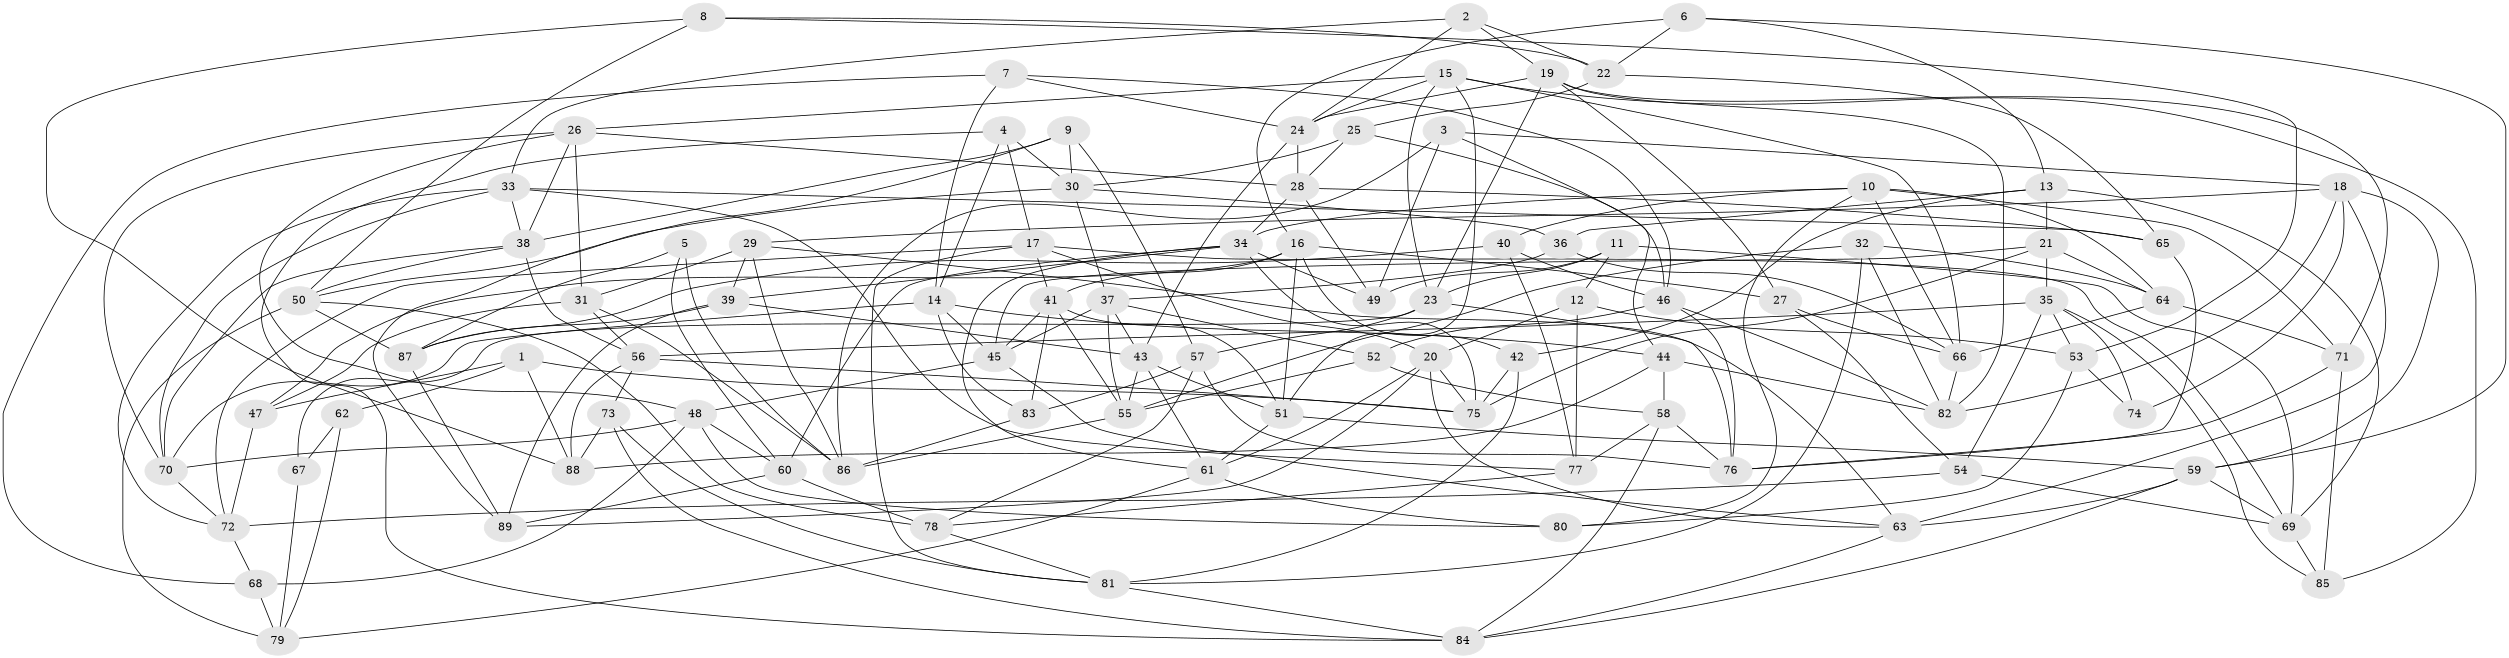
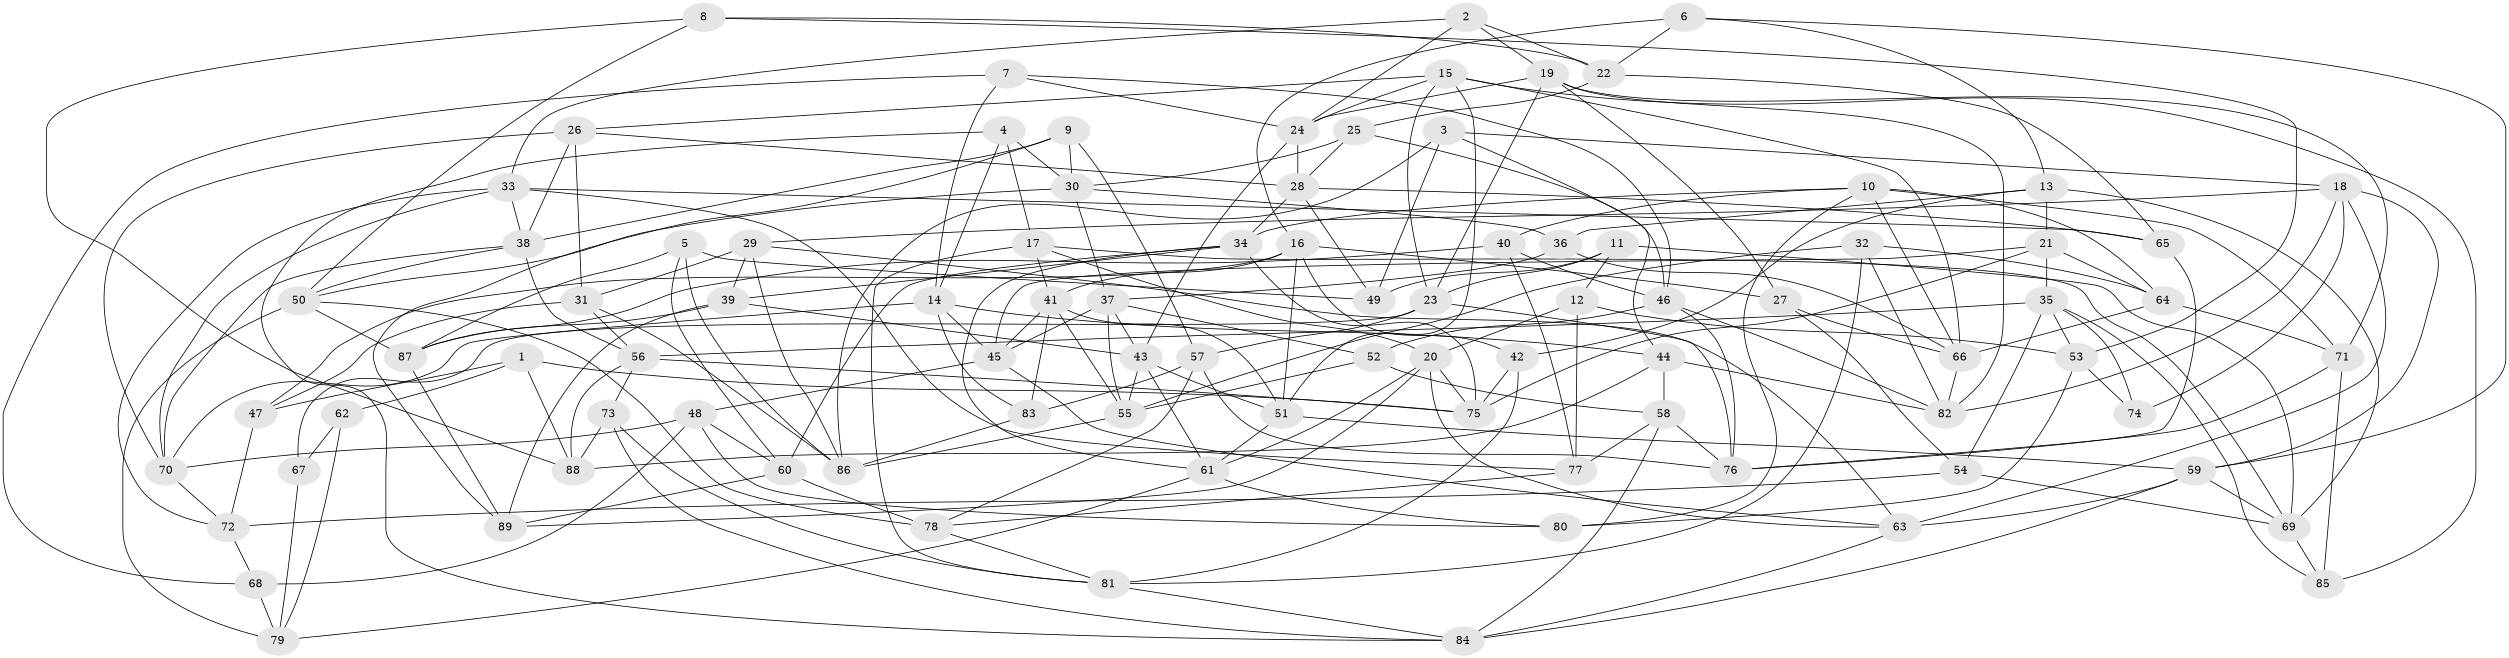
(543, 273) -> none
(1304, 273) -> (913, 273)
(284, 333) -> none
